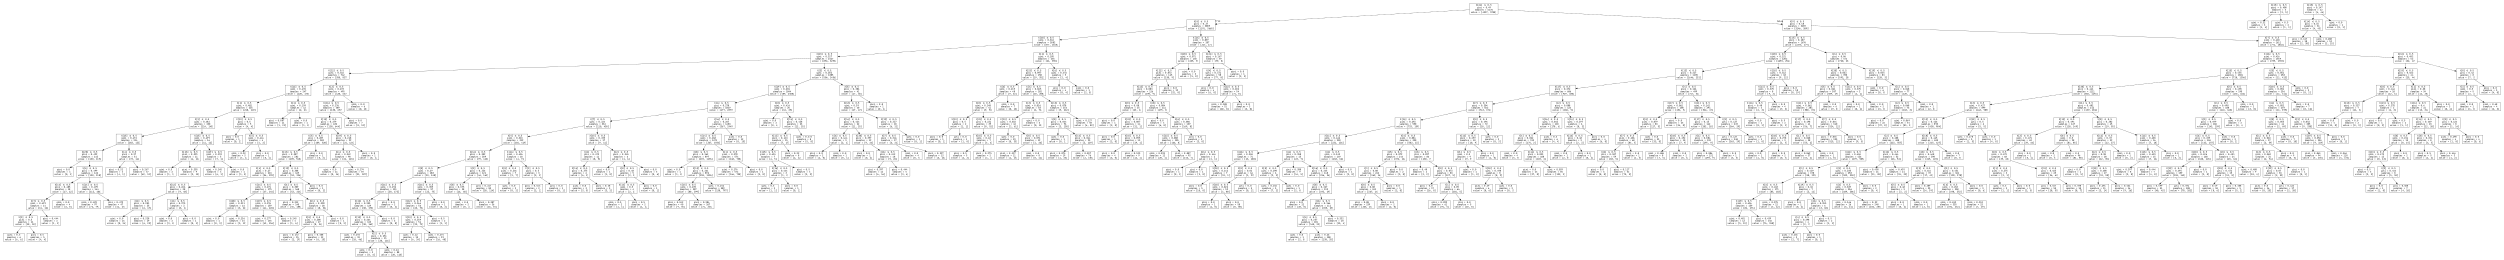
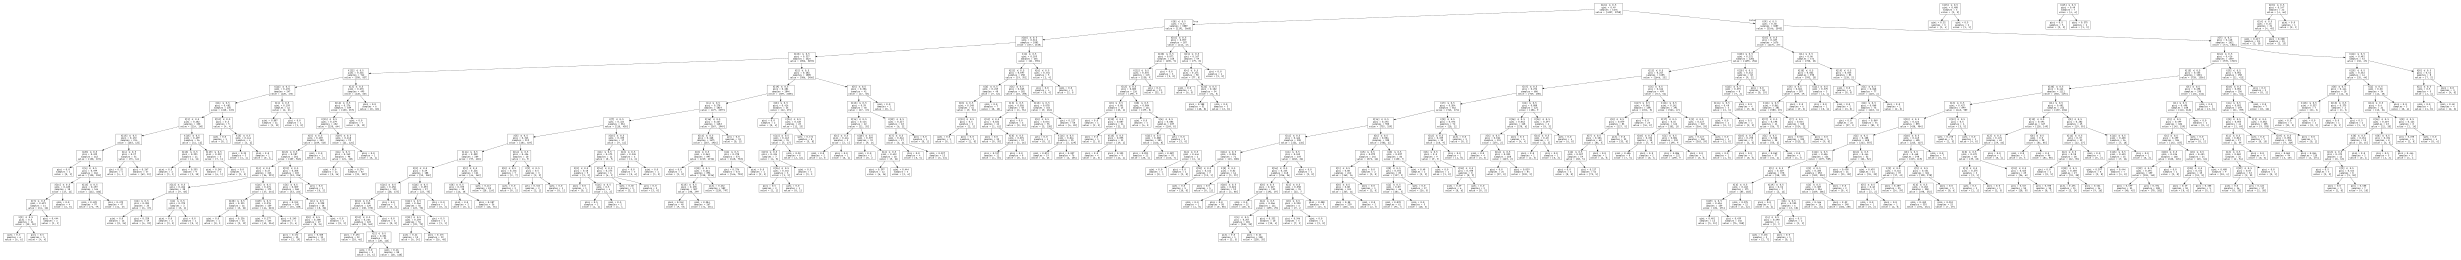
(983, 123) -> none
(623, 163) -> (593, 163)
(1306, 163) -> (1286, 180)
